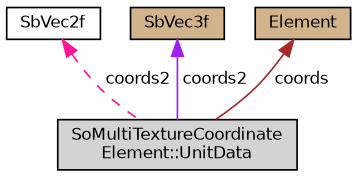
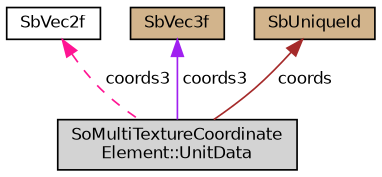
(303, 23) -> (315, 23)
(136, 79) -> (136, 79)
(213, 79) -> (213, 79)
